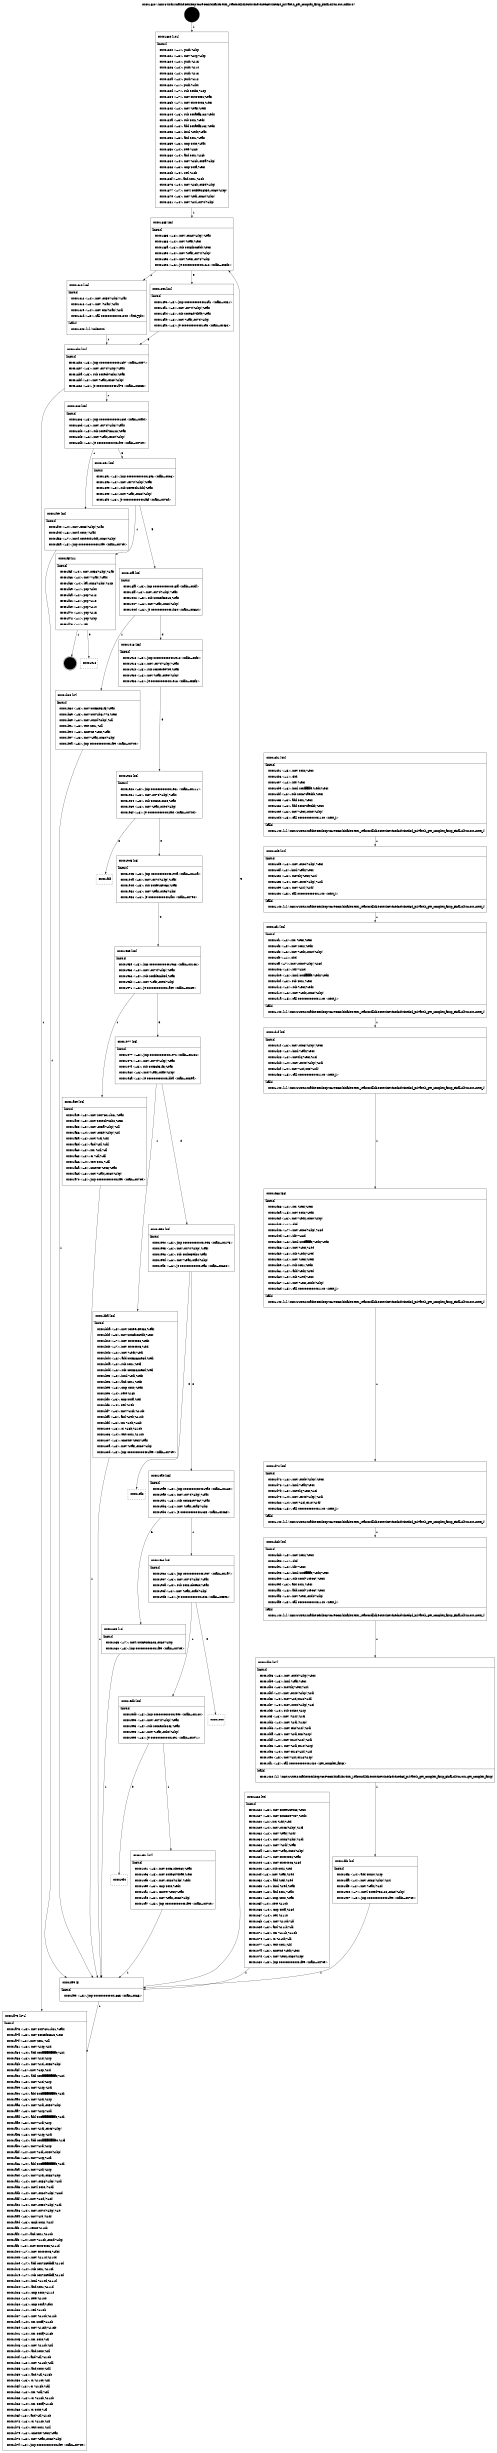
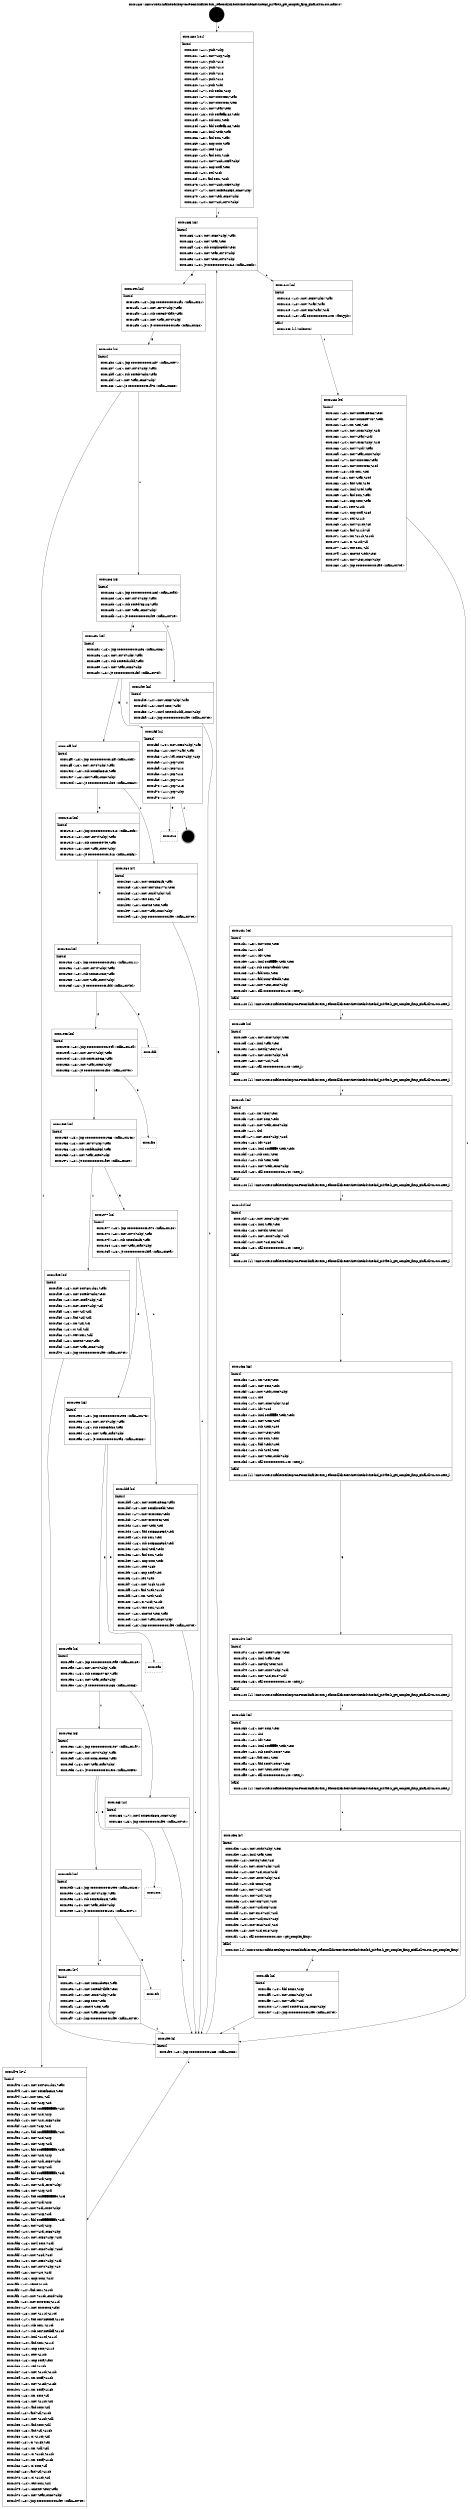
(107, 339) -> (329, 364)
none -> (148, 1143)
(376, 1384) -> (342, 1558)
(151, 1532) -> (143, 1706)
